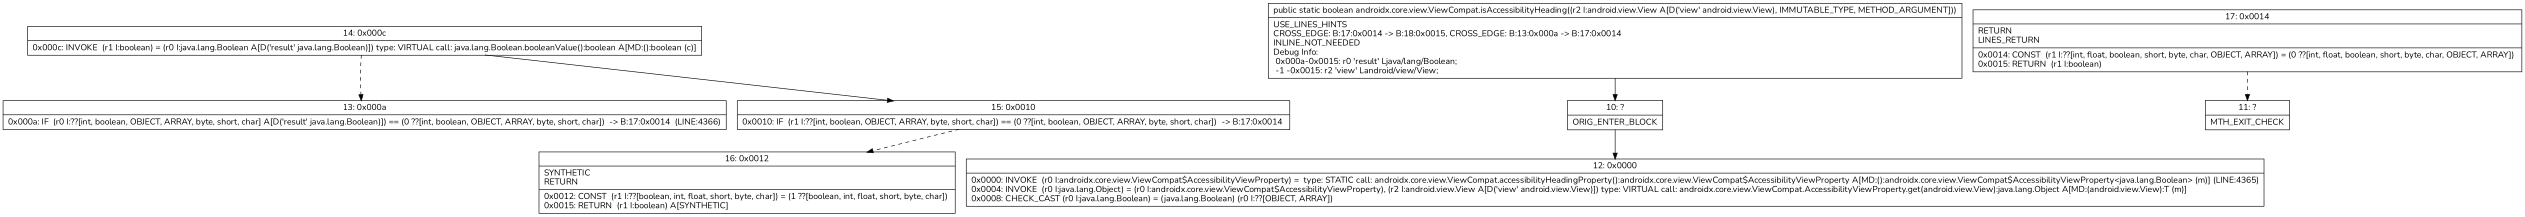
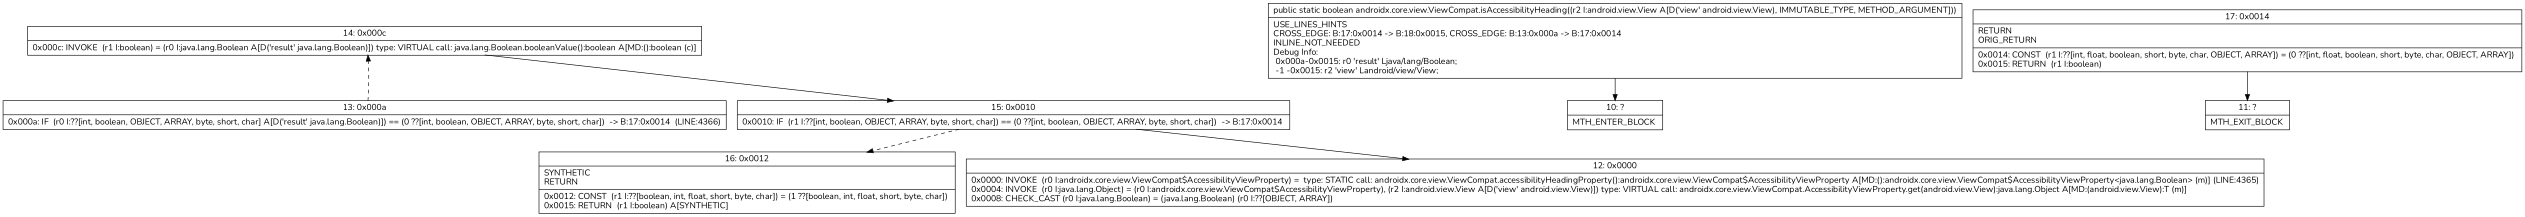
(2009, 40) -> (2008, 40)
(361, 75) -> (369, 81)
(2247, 83) -> (2247, 83)
(1615, 122) -> (1614, 122)
(2247, 122) -> (2247, 122)
(1615, 141) -> (1269, 144)
